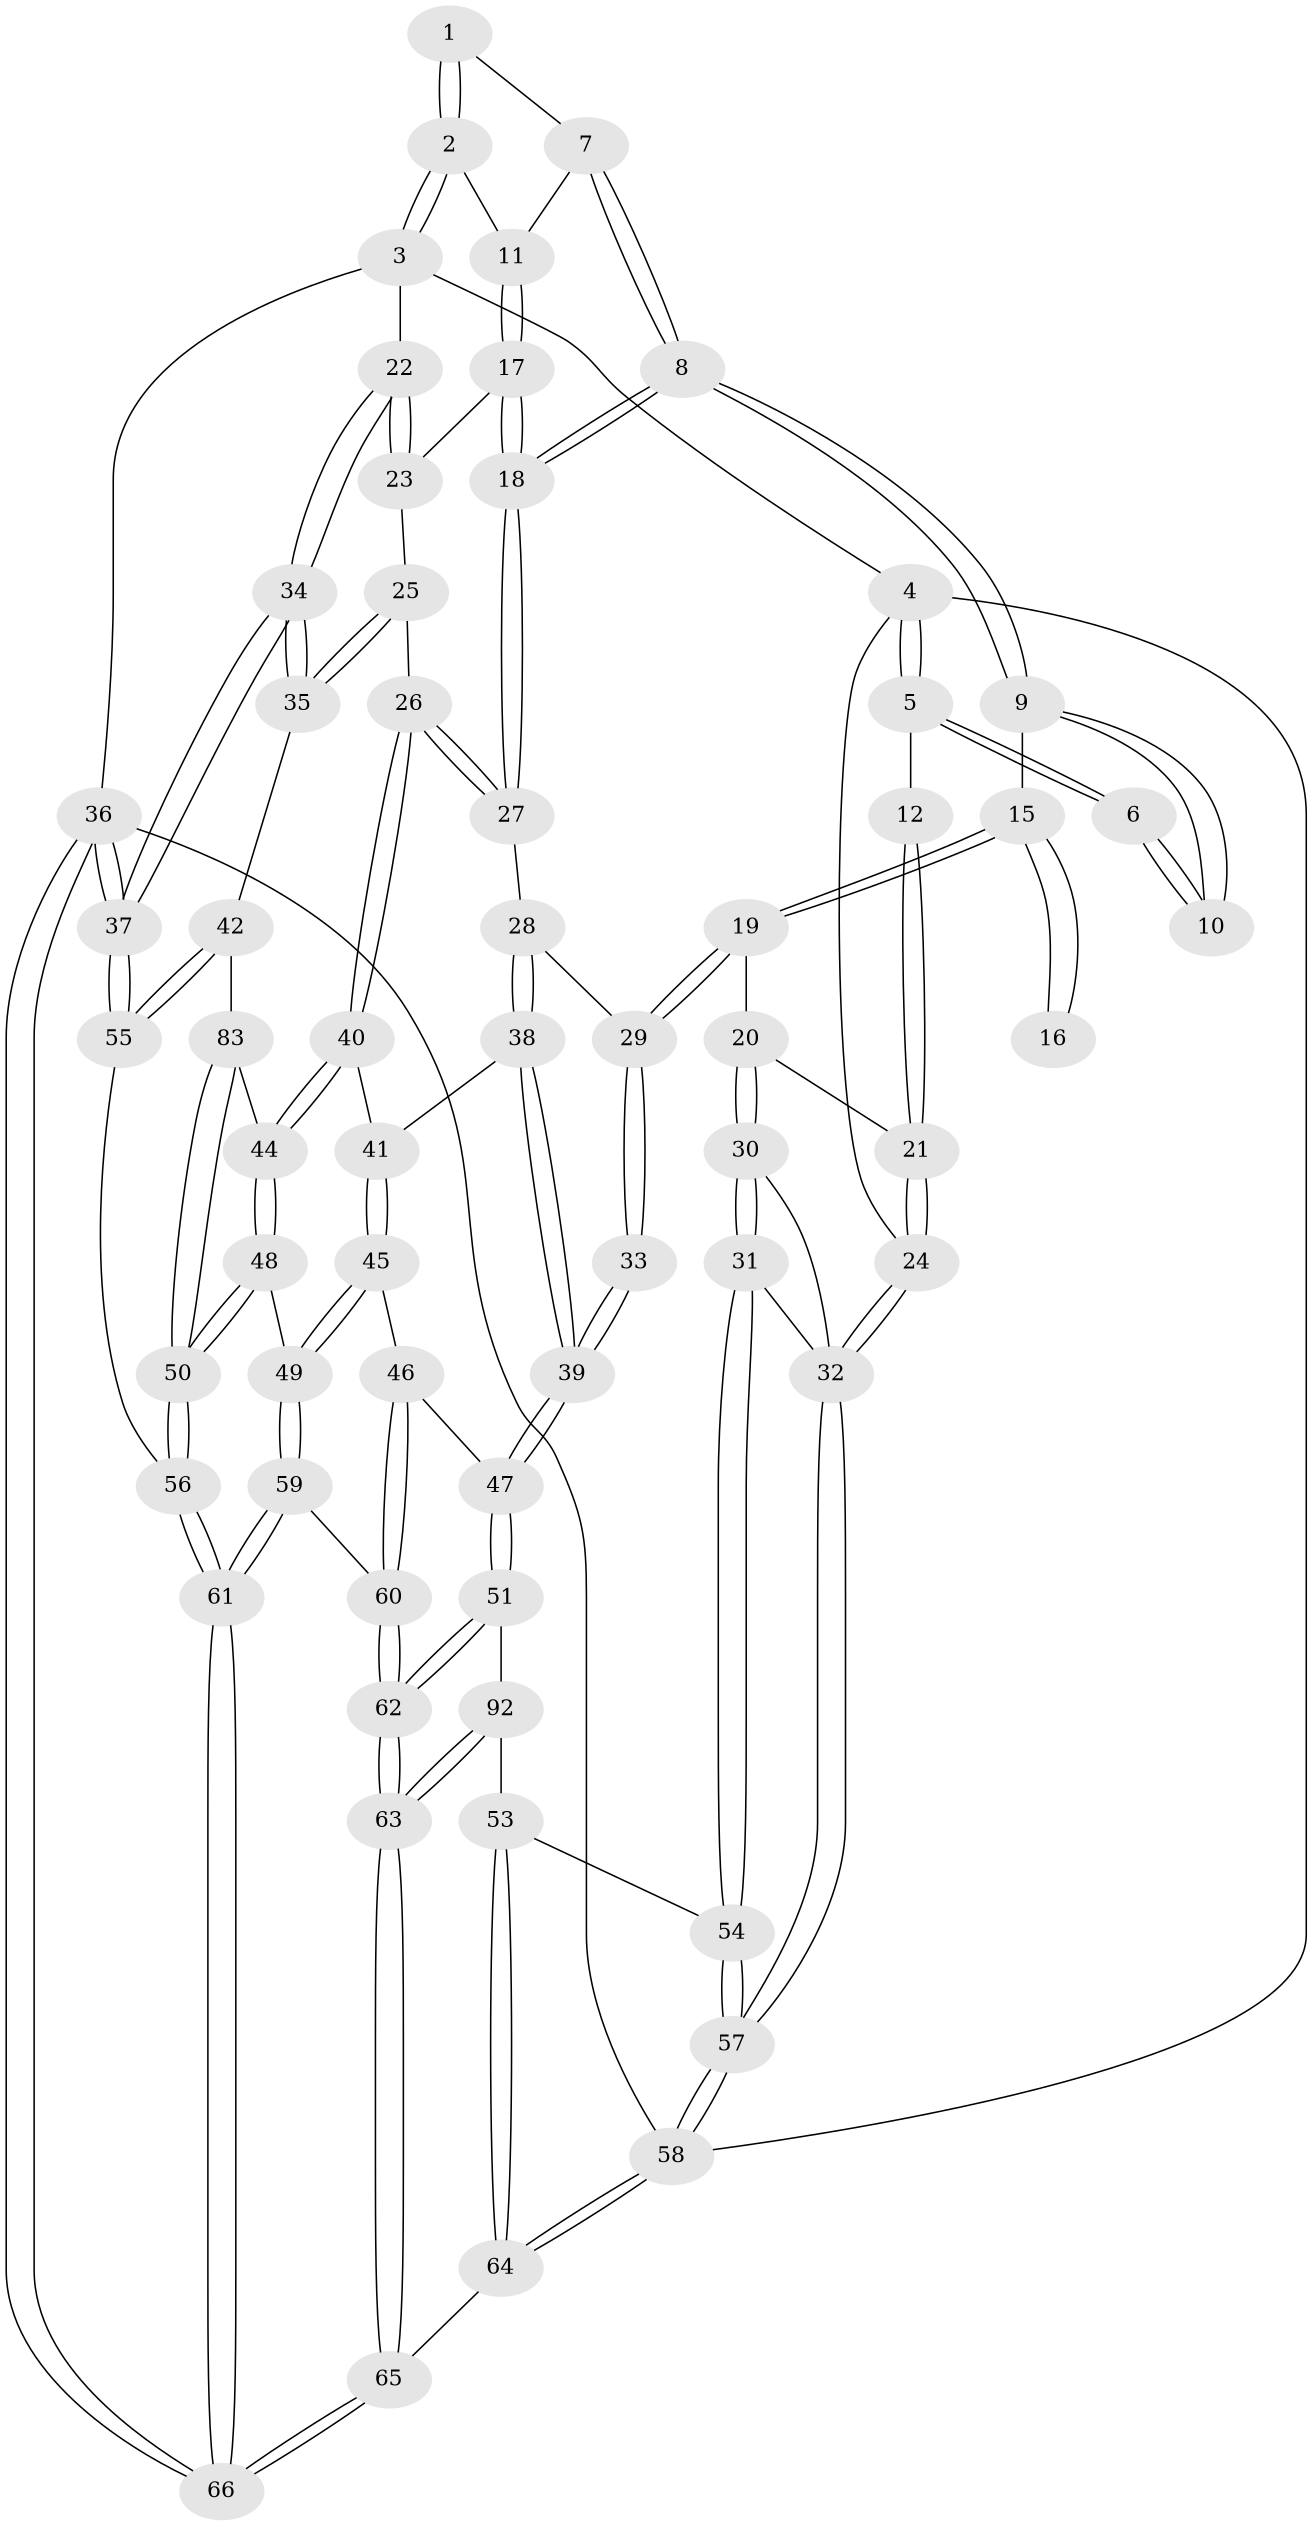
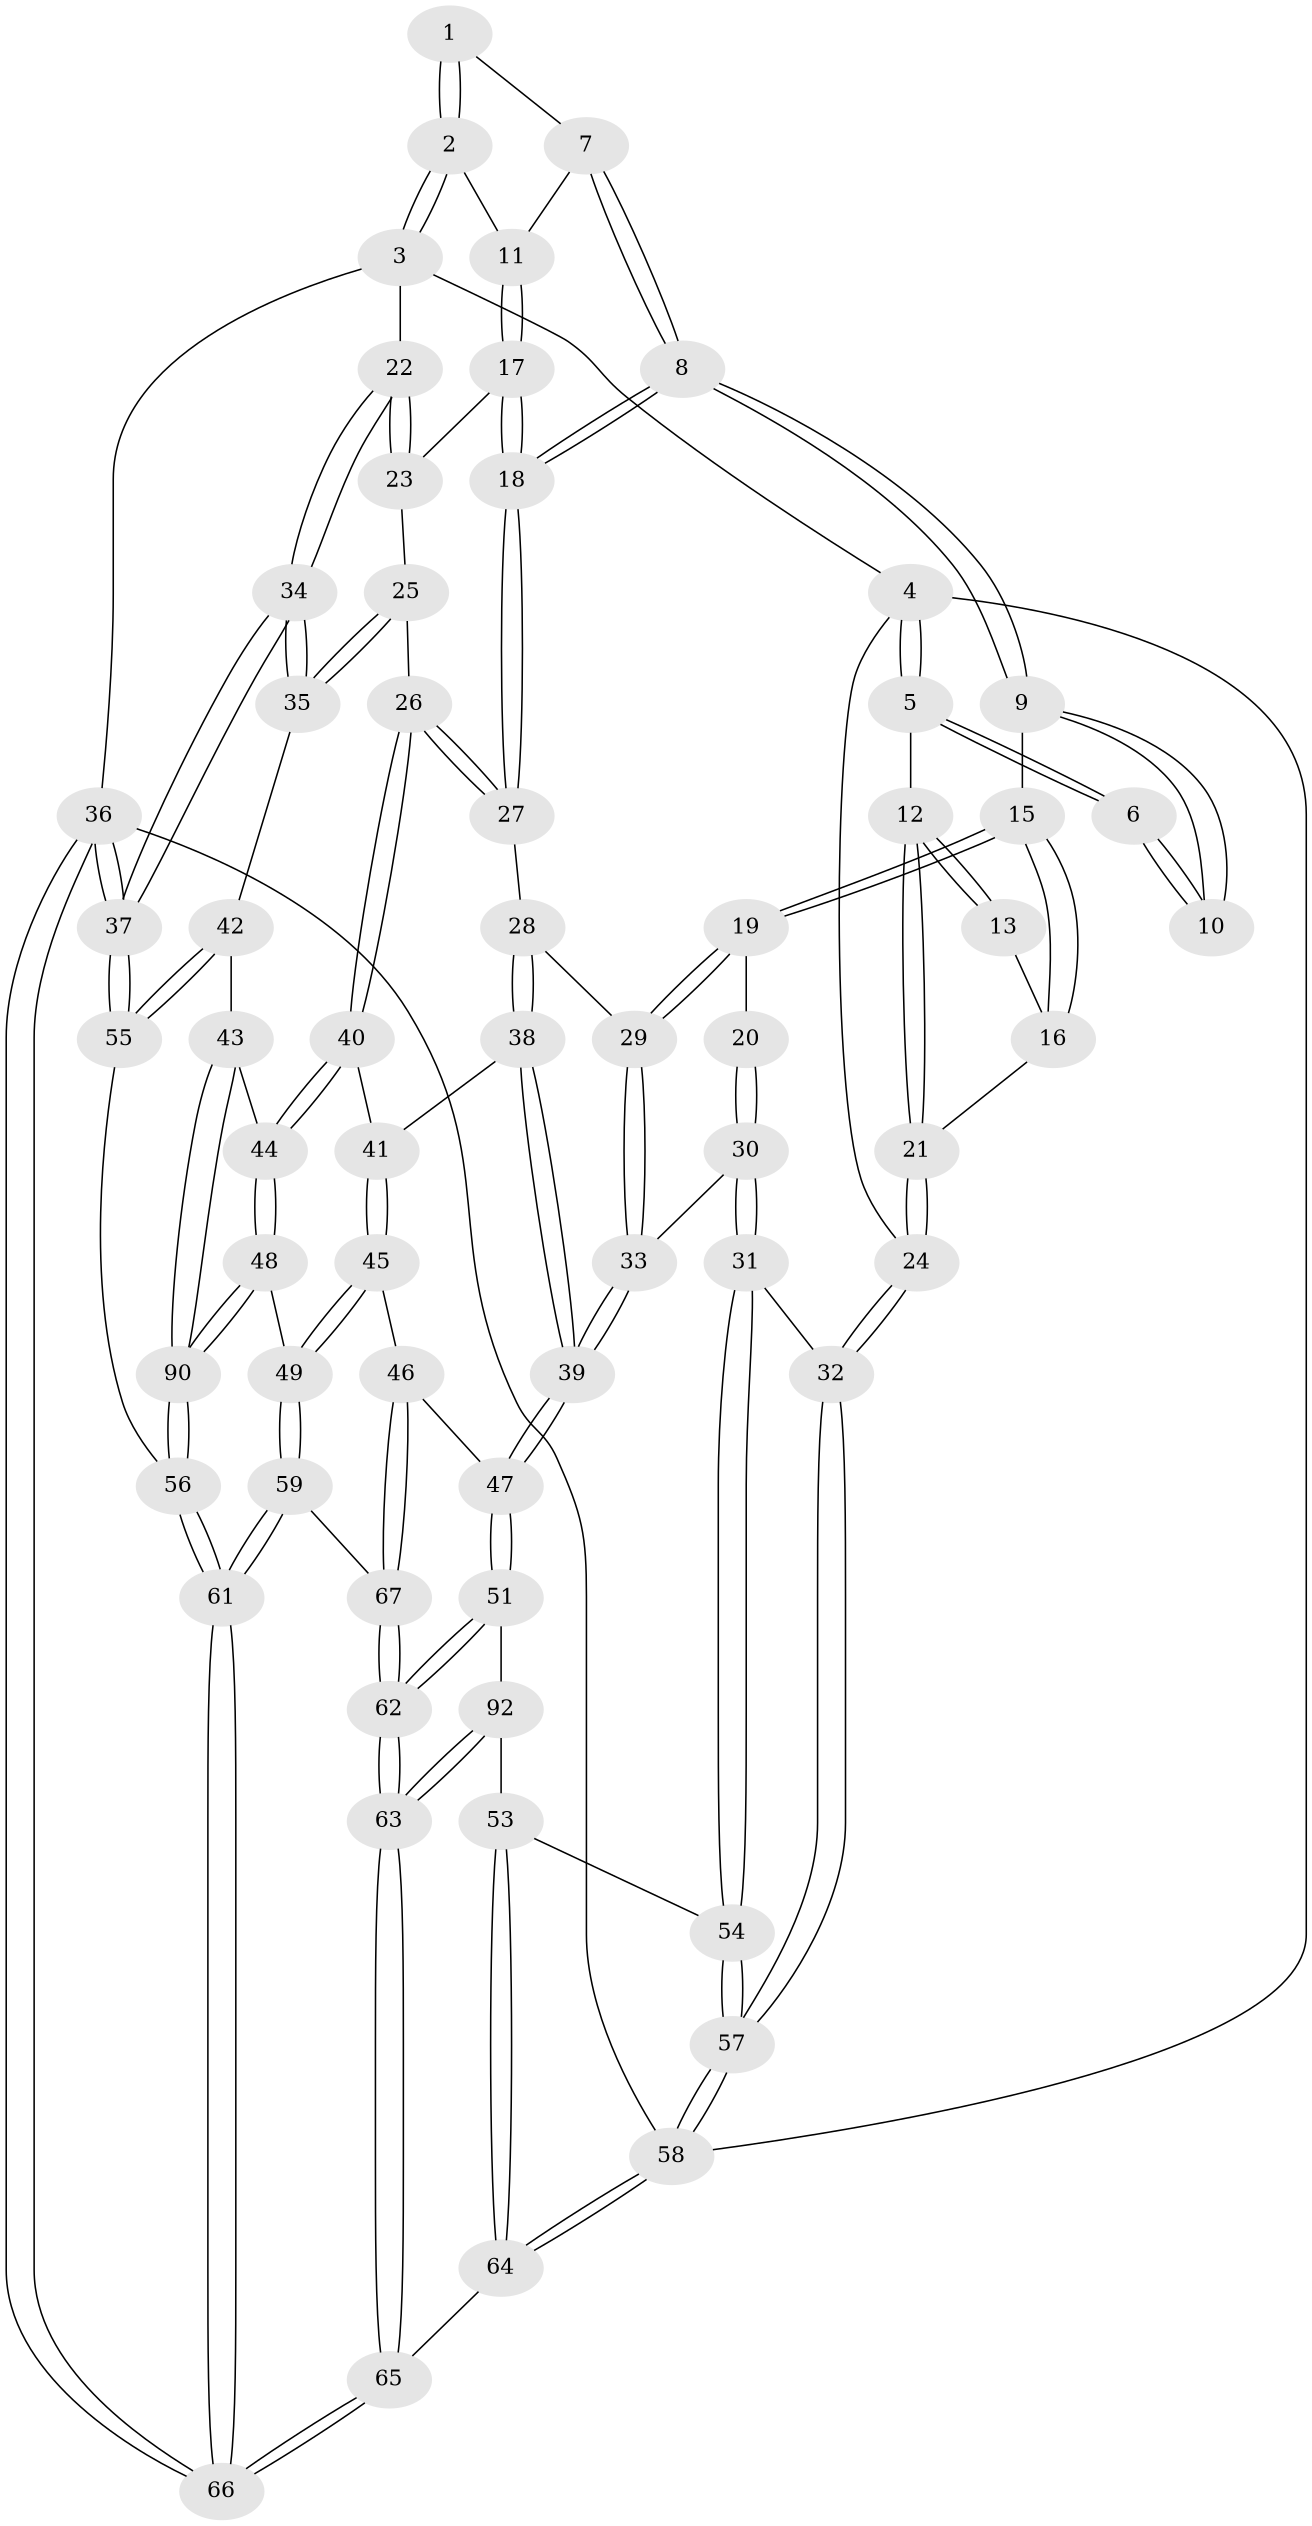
none -> (1004, 928)
(231, 1039) -> (231, 1039)
(832, 1095) -> (985, 1095)
(810, 1257) -> (691, 1207)
(178, 1375) -> (178, 1375)
(389, 1598) -> (389, 1598)
